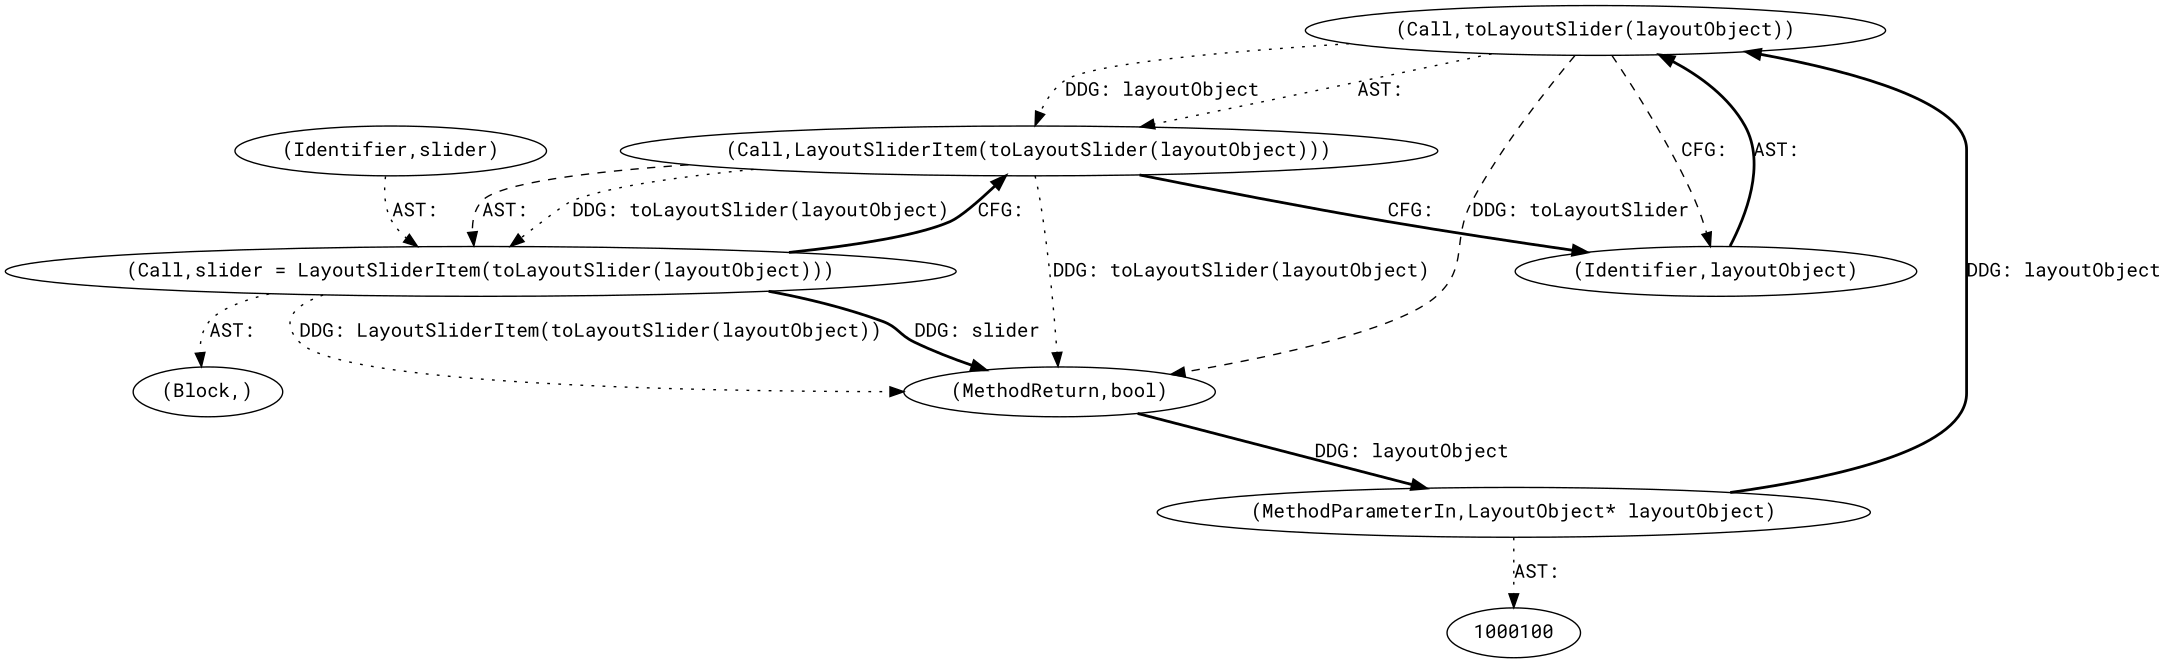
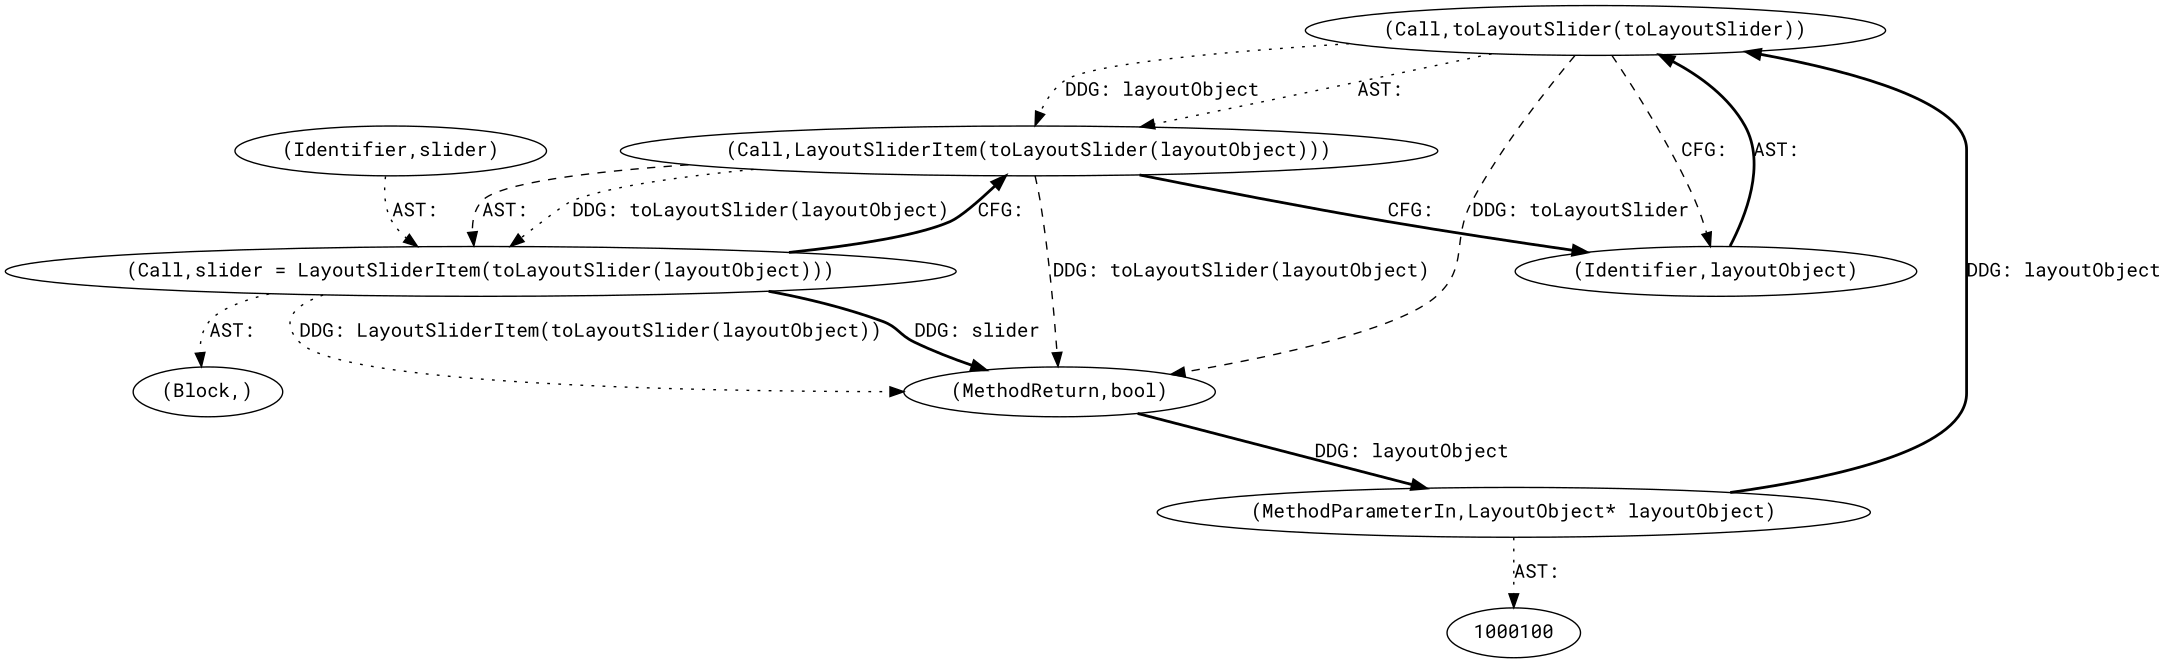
(1595, 30) -> (1595, 30)
(1049, 264) -> (1049, 264)
